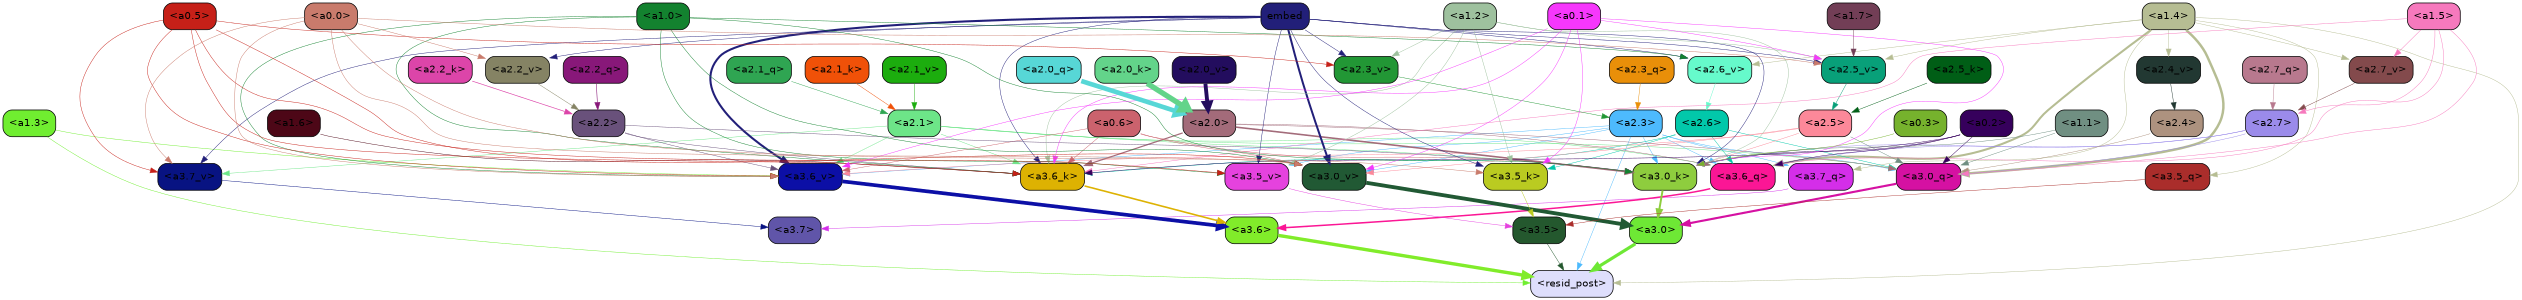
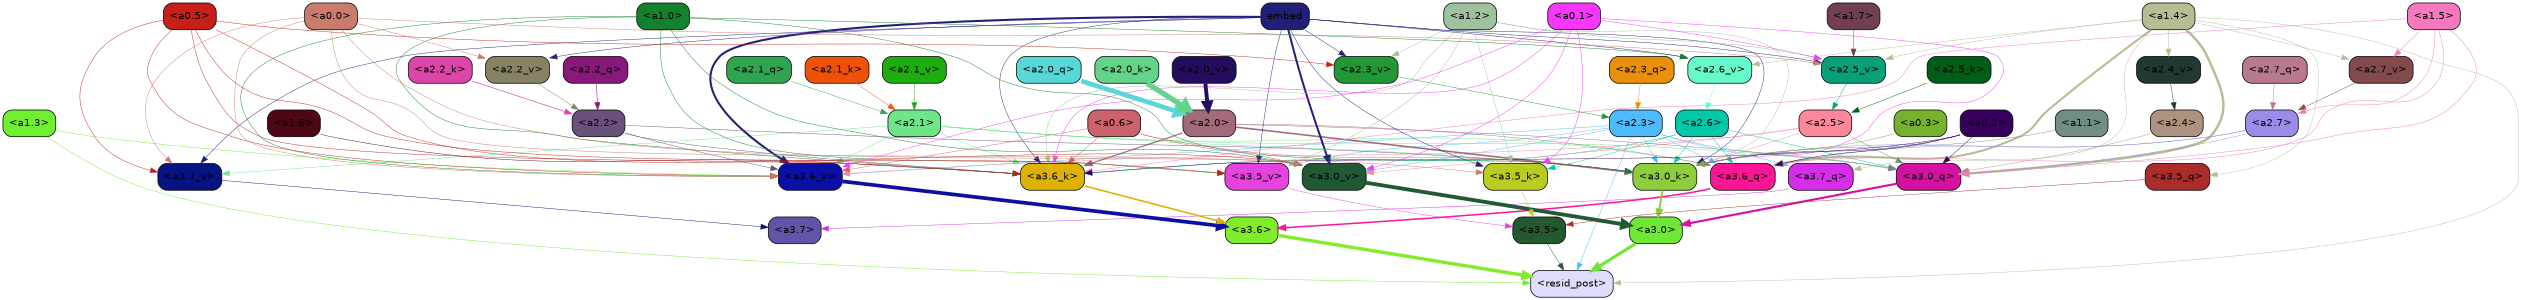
none -> (1686, 147)
(2001, 152) -> none
